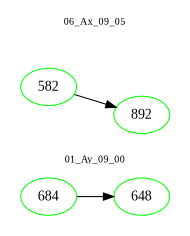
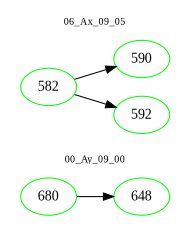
none -> (142, 59)
(142, 115) -> (142, 115)
(95, 160) -> (95, 160)
(49, 197) -> (49, 197)
